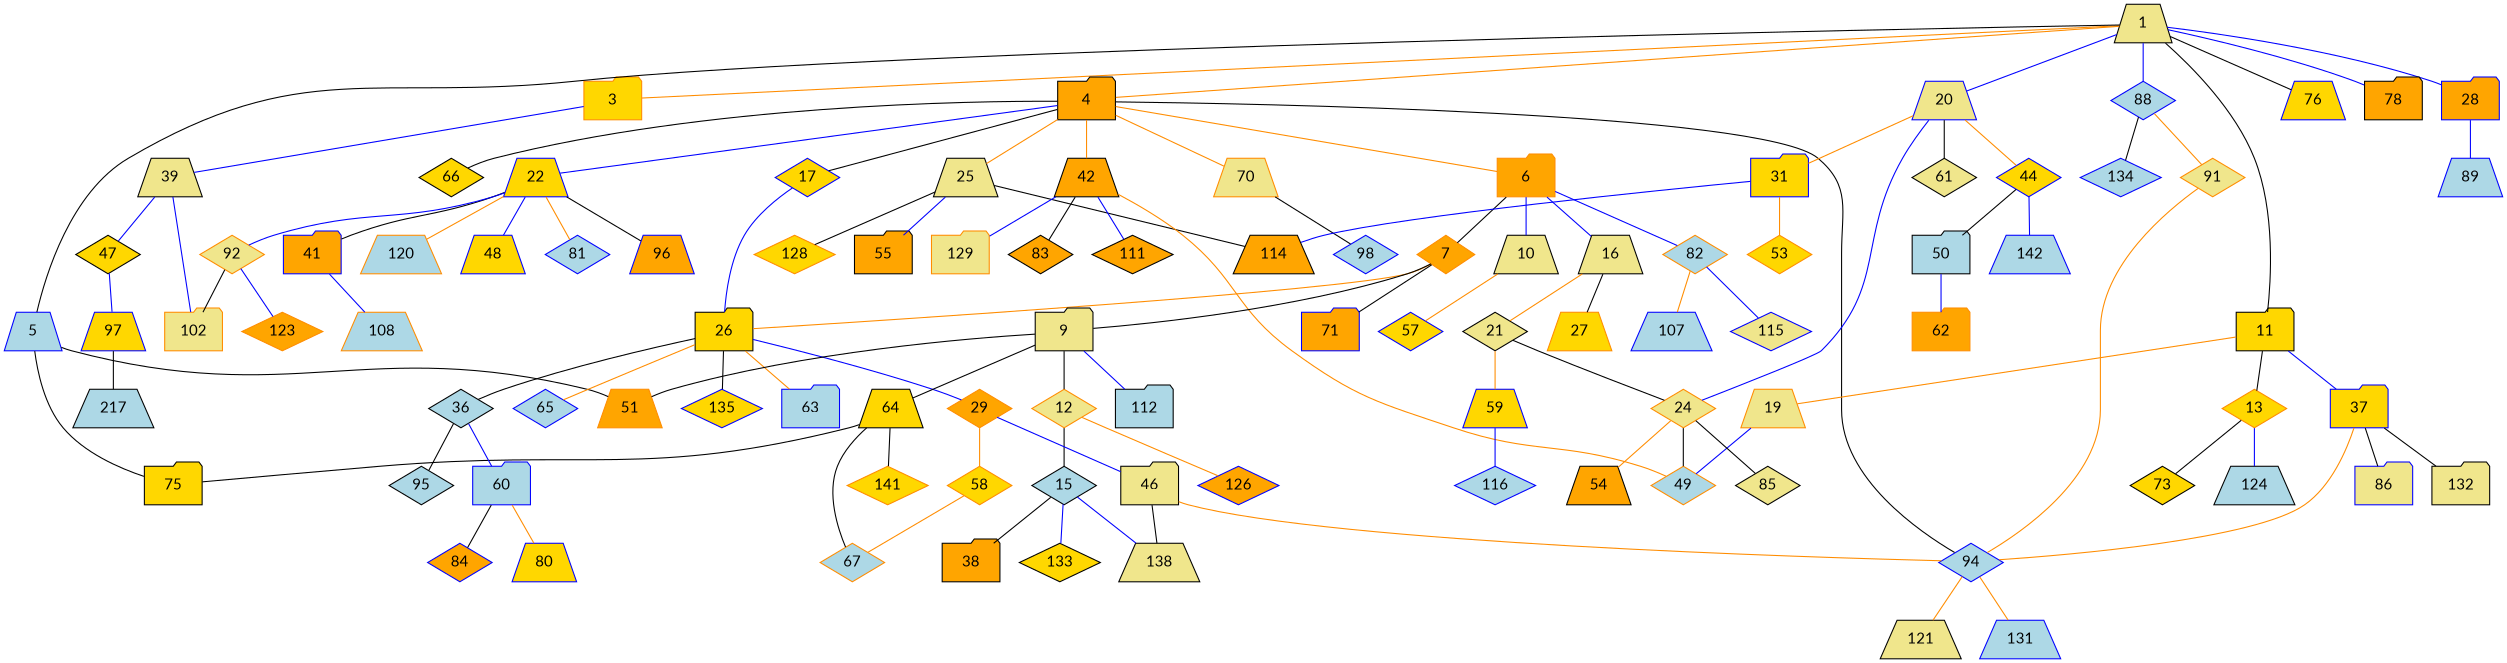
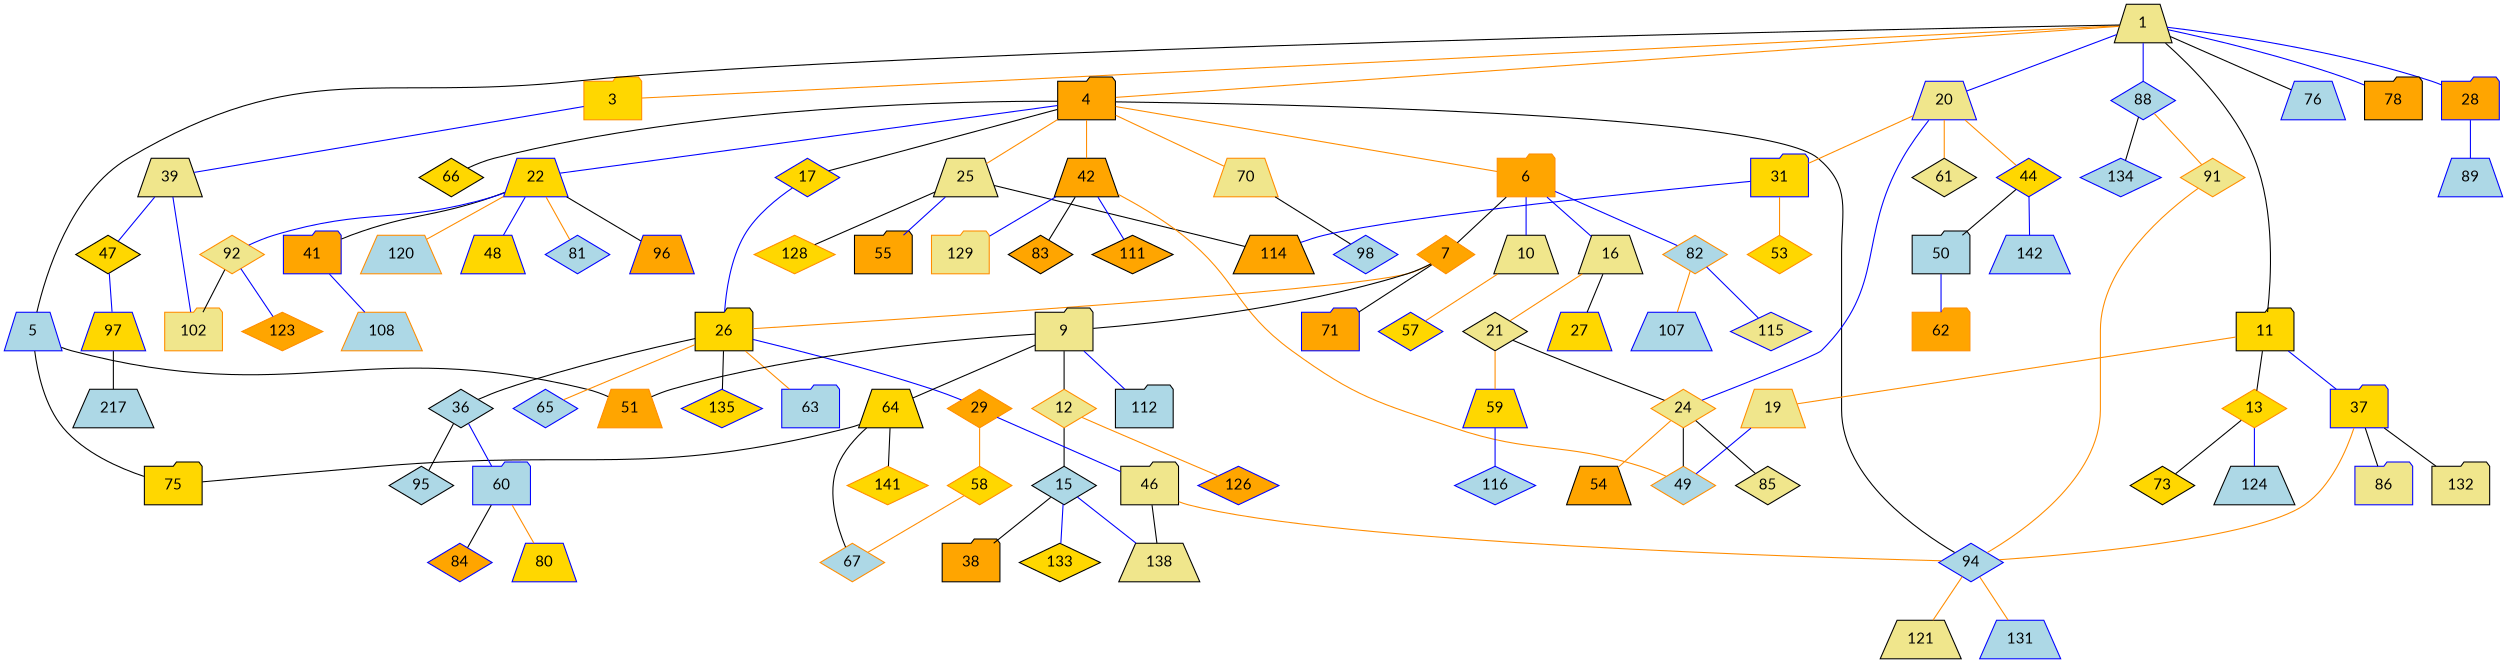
(2313, 101) -> (2313, 101)
(1944, 139) -> (1944, 139)
(1580, 332) -> (1580, 332)
